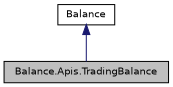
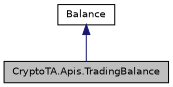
(86, 72) -> (86, 72)
